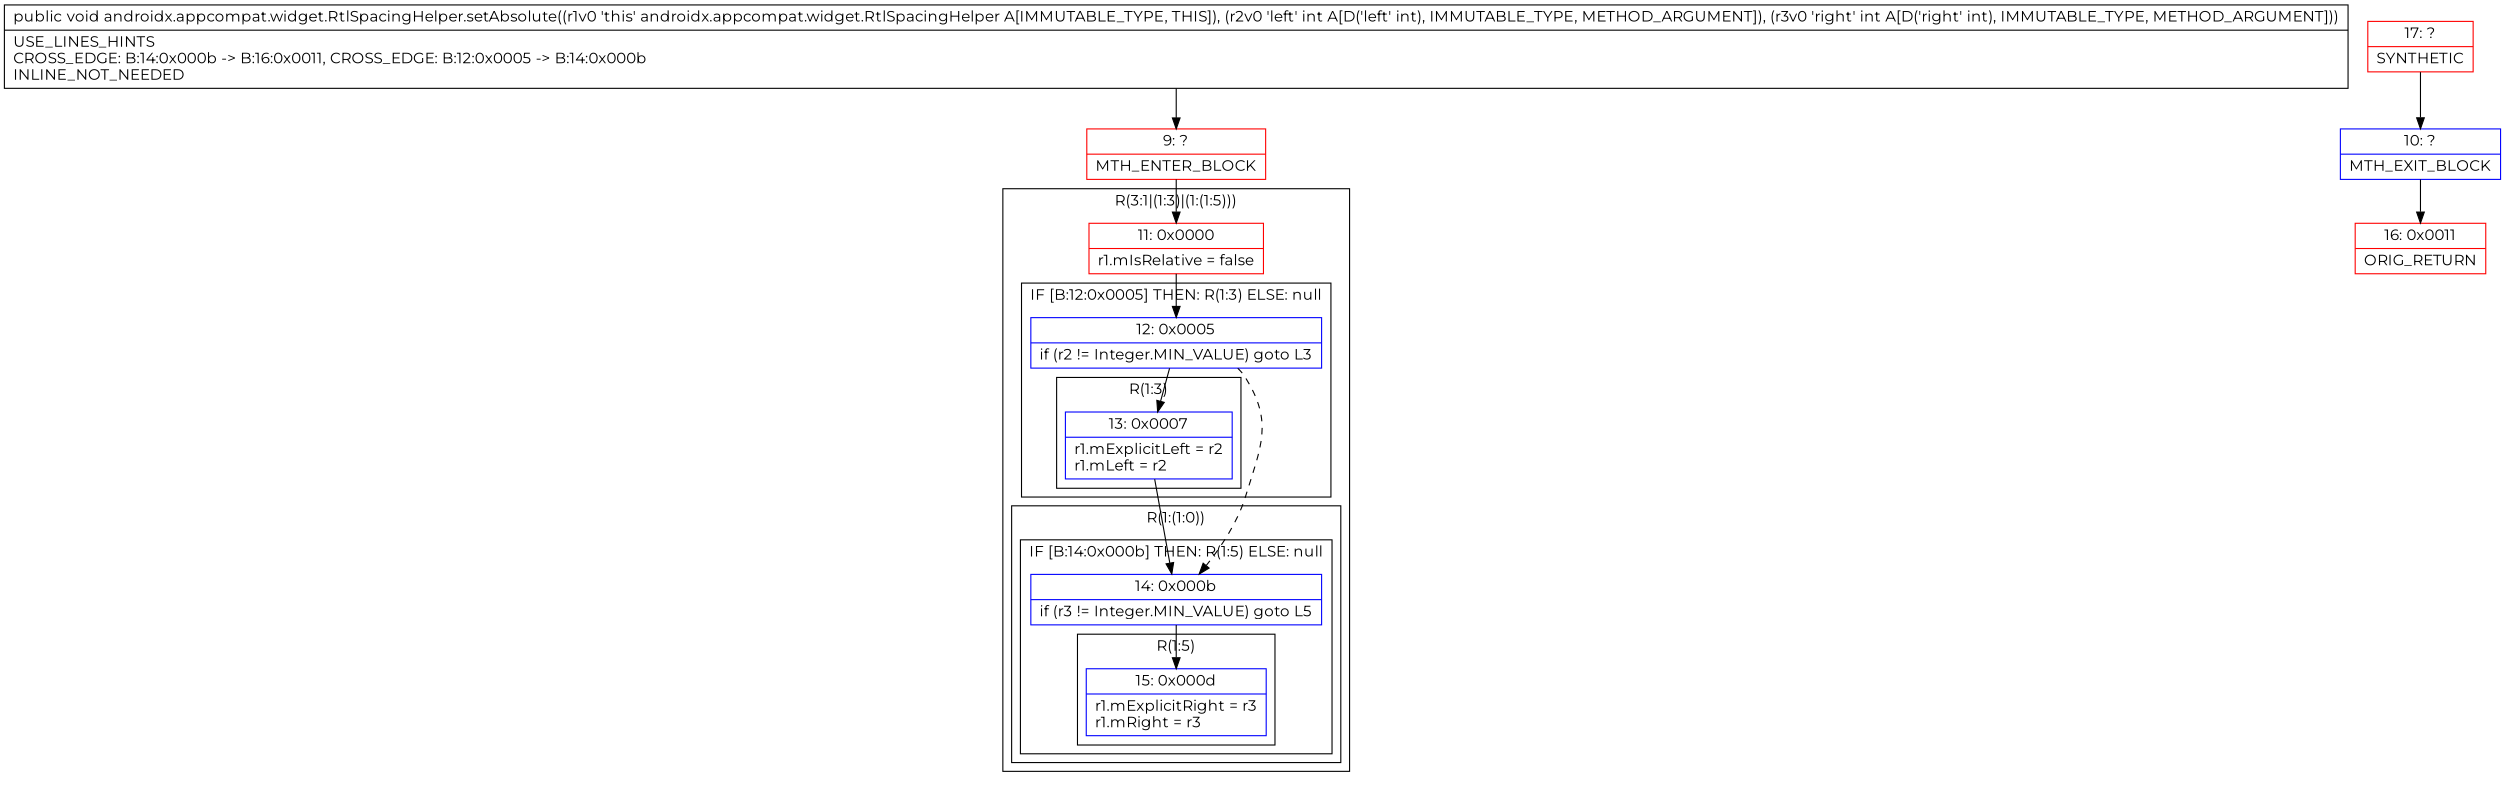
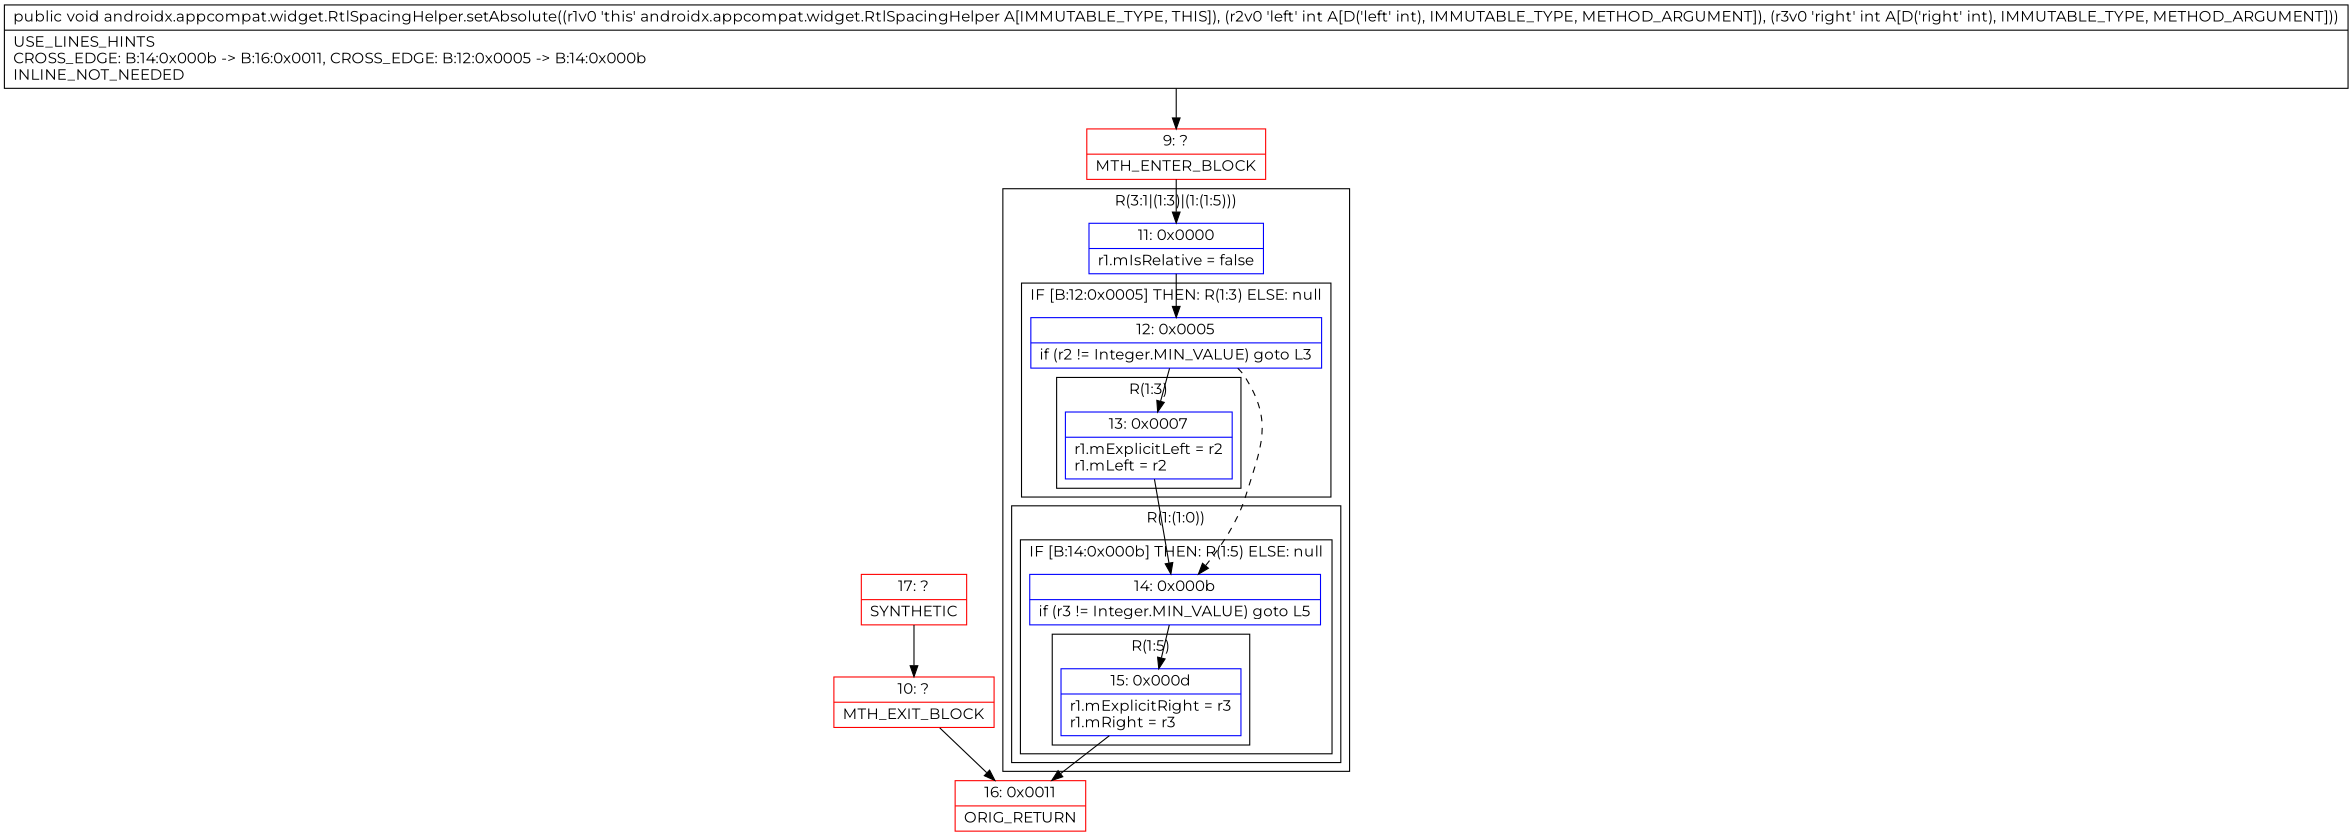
(2420, 154) -> (914, 702)
(1176, 249) -> (1176, 249)
none -> (1085, 755)
